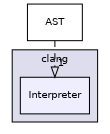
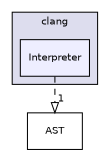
(55, 56) -> (55, 91)
